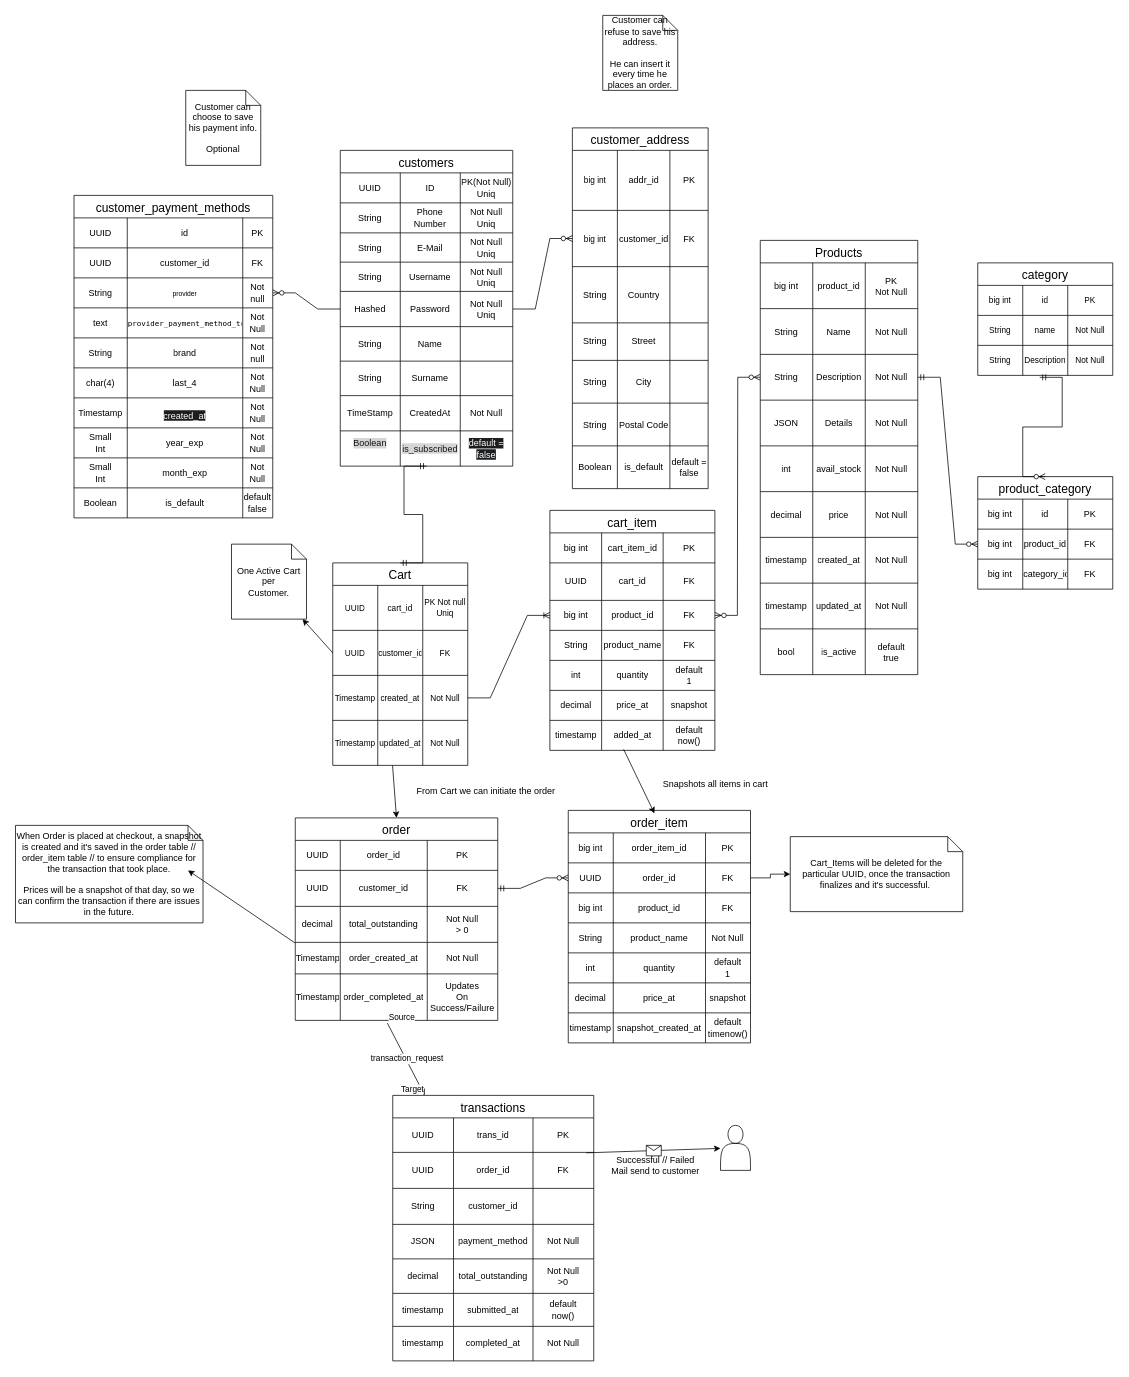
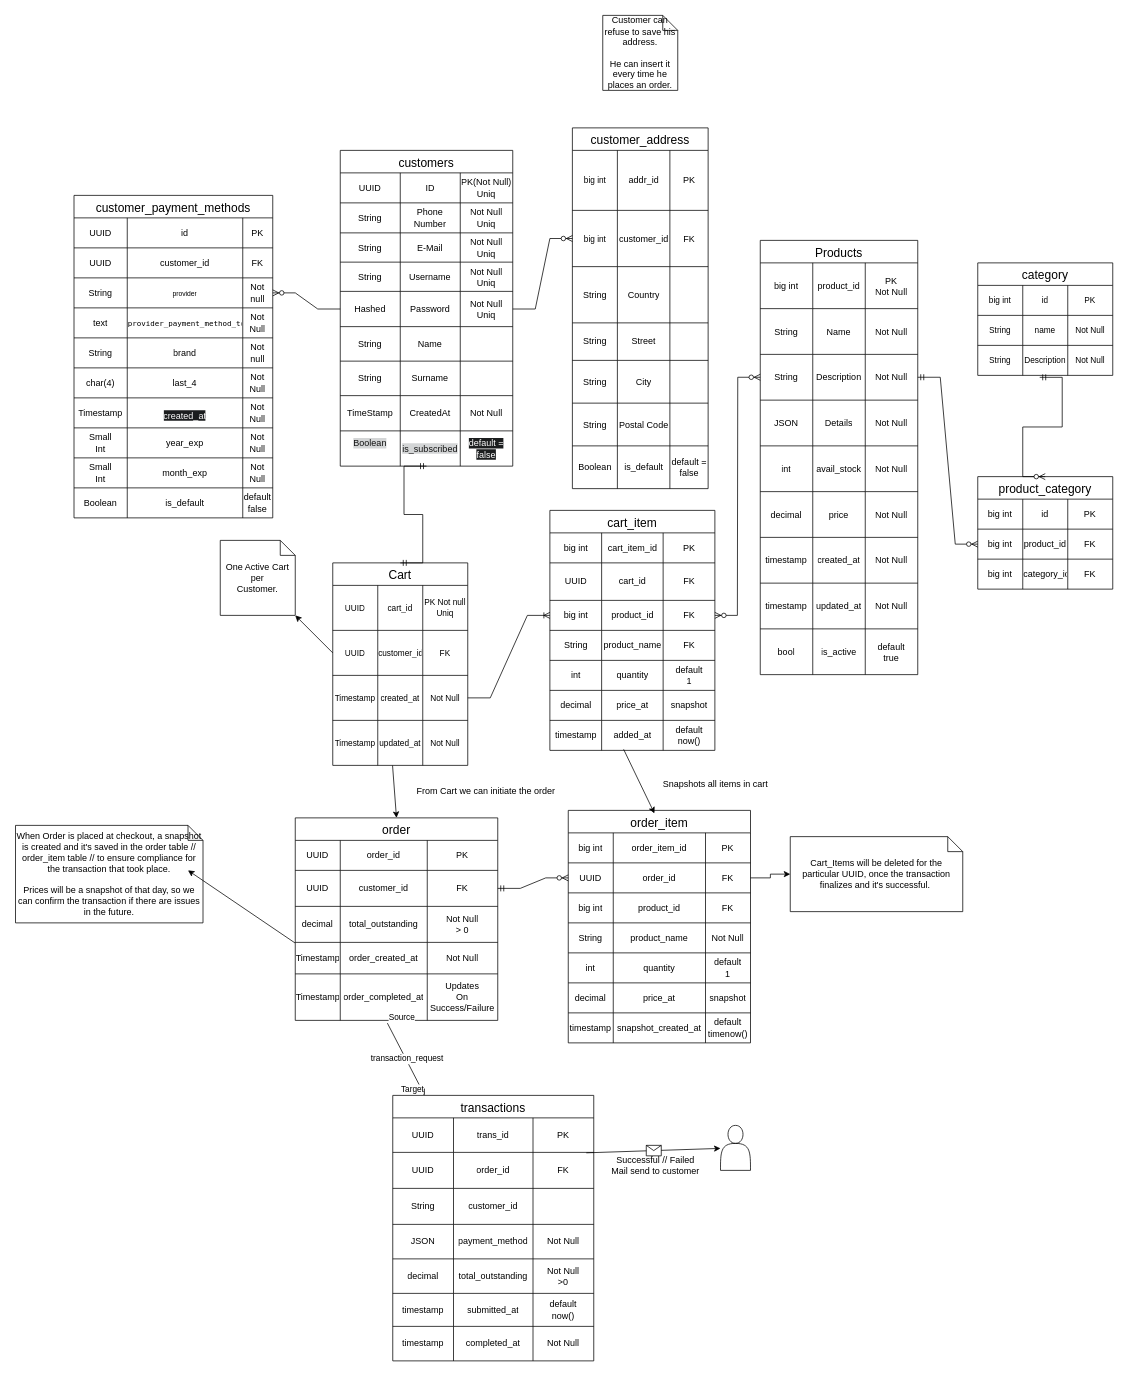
(223, 128) -> none
(269, 582) -> (258, 578)
